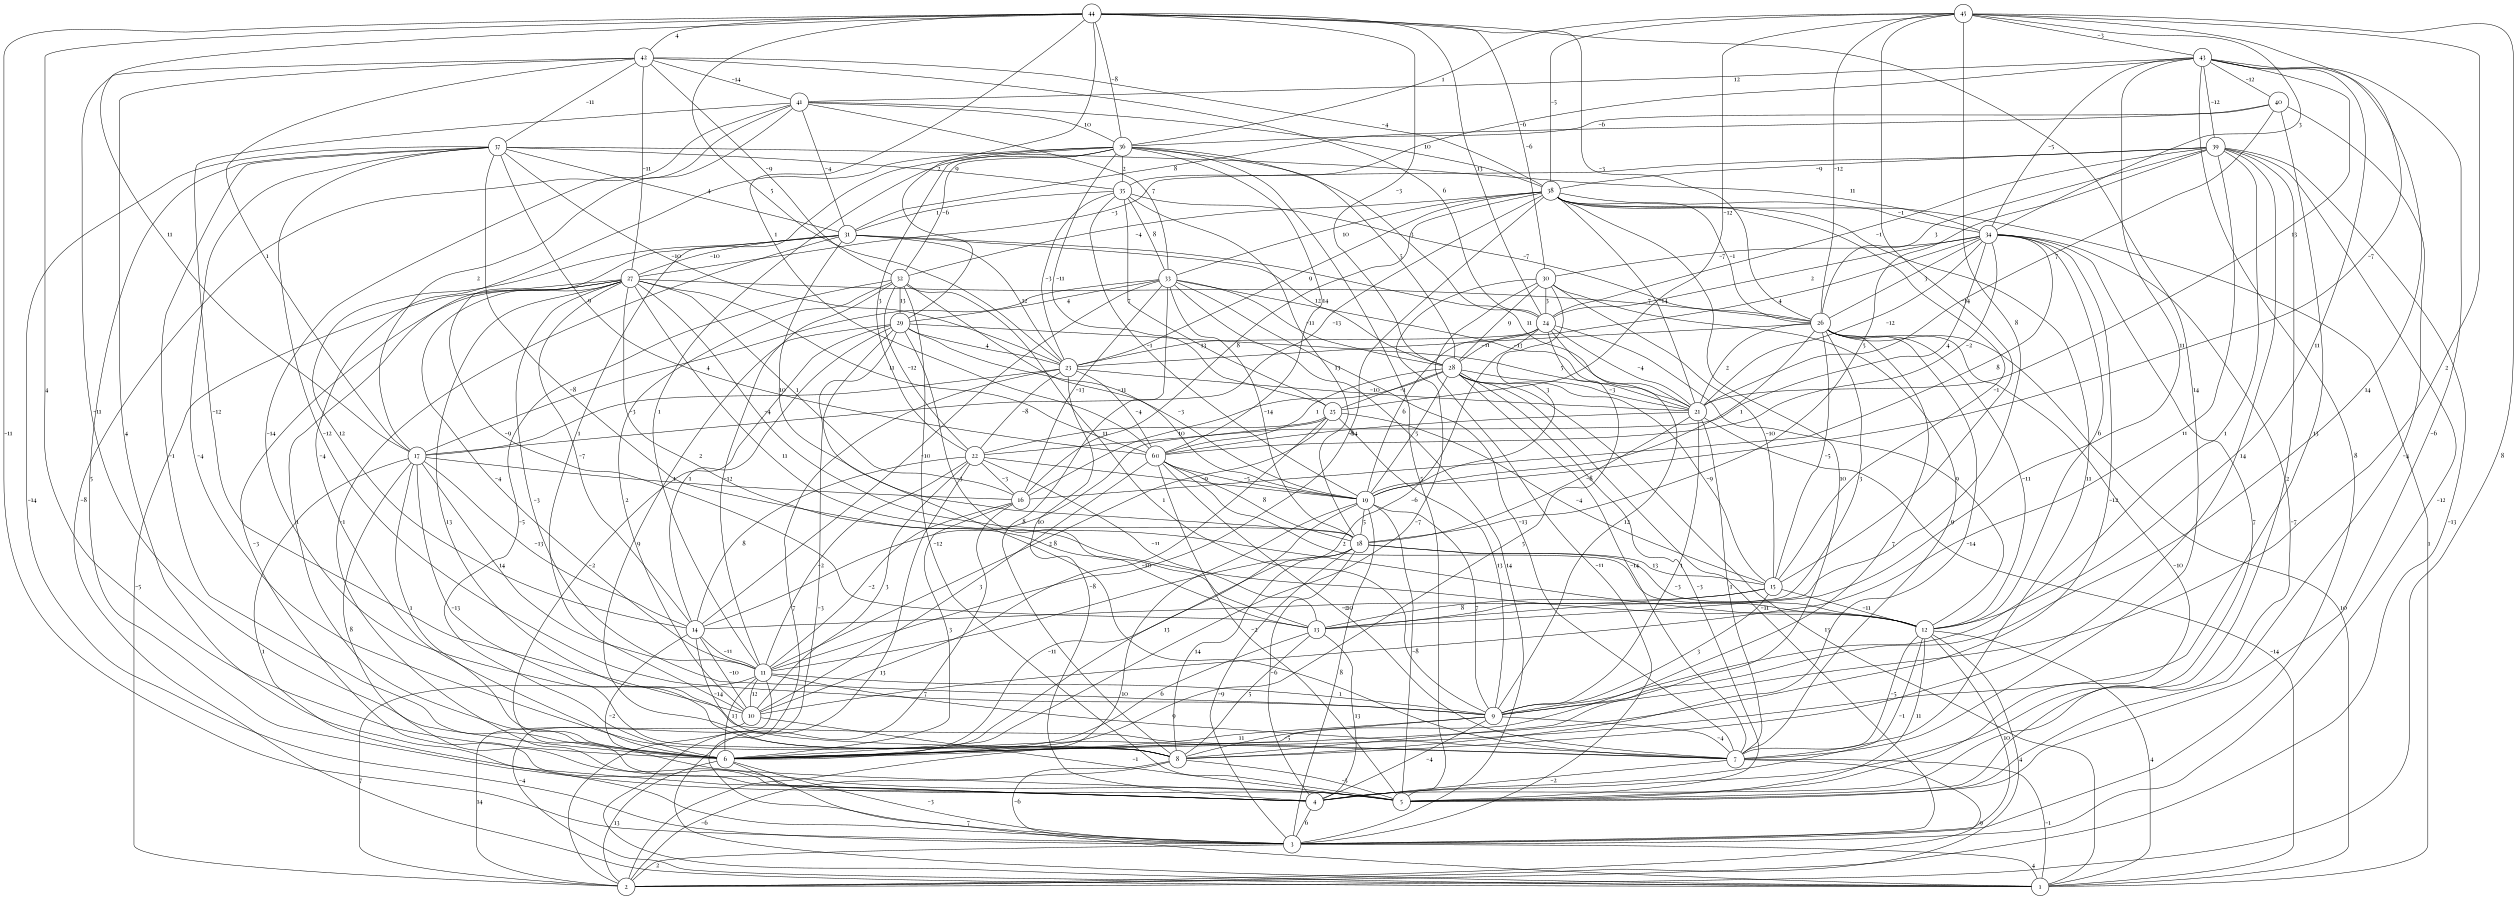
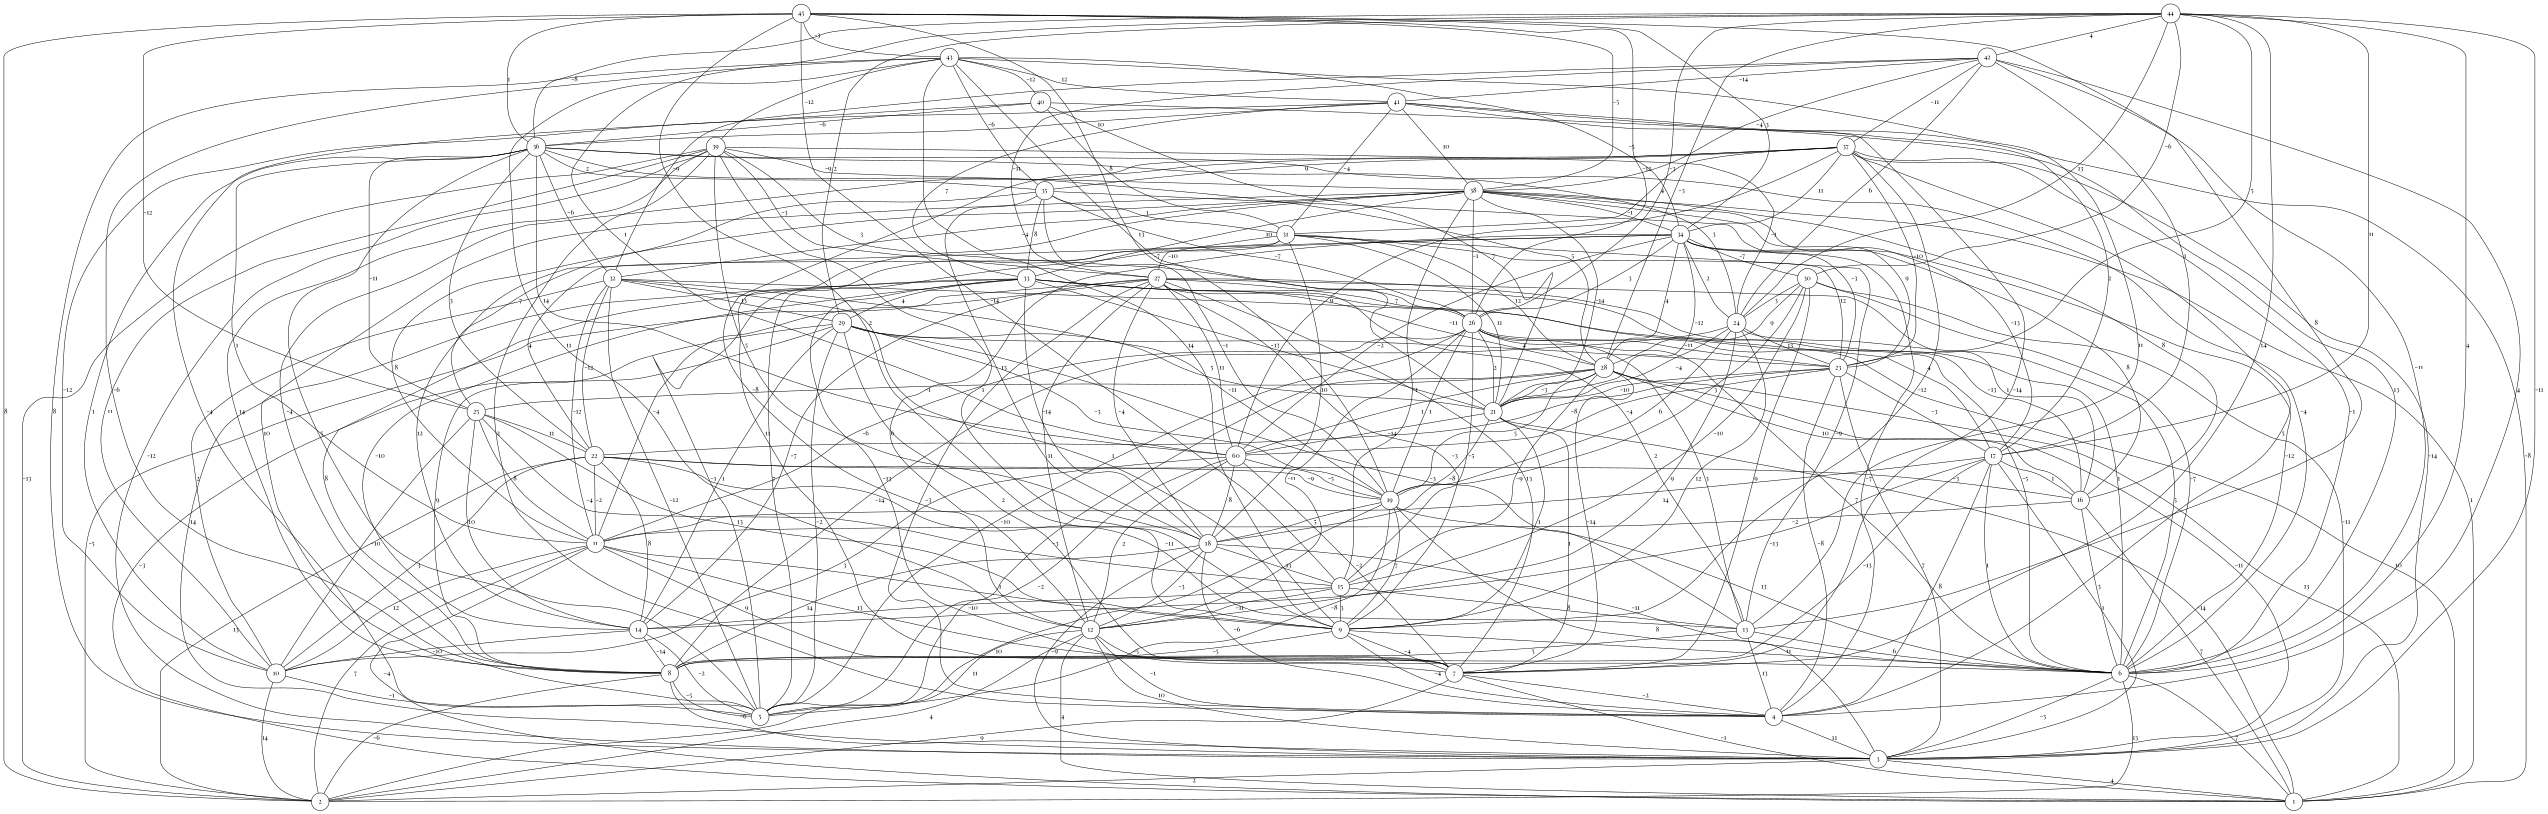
(726, 656) -> none
(1307, 823) -> (1835, 738)
